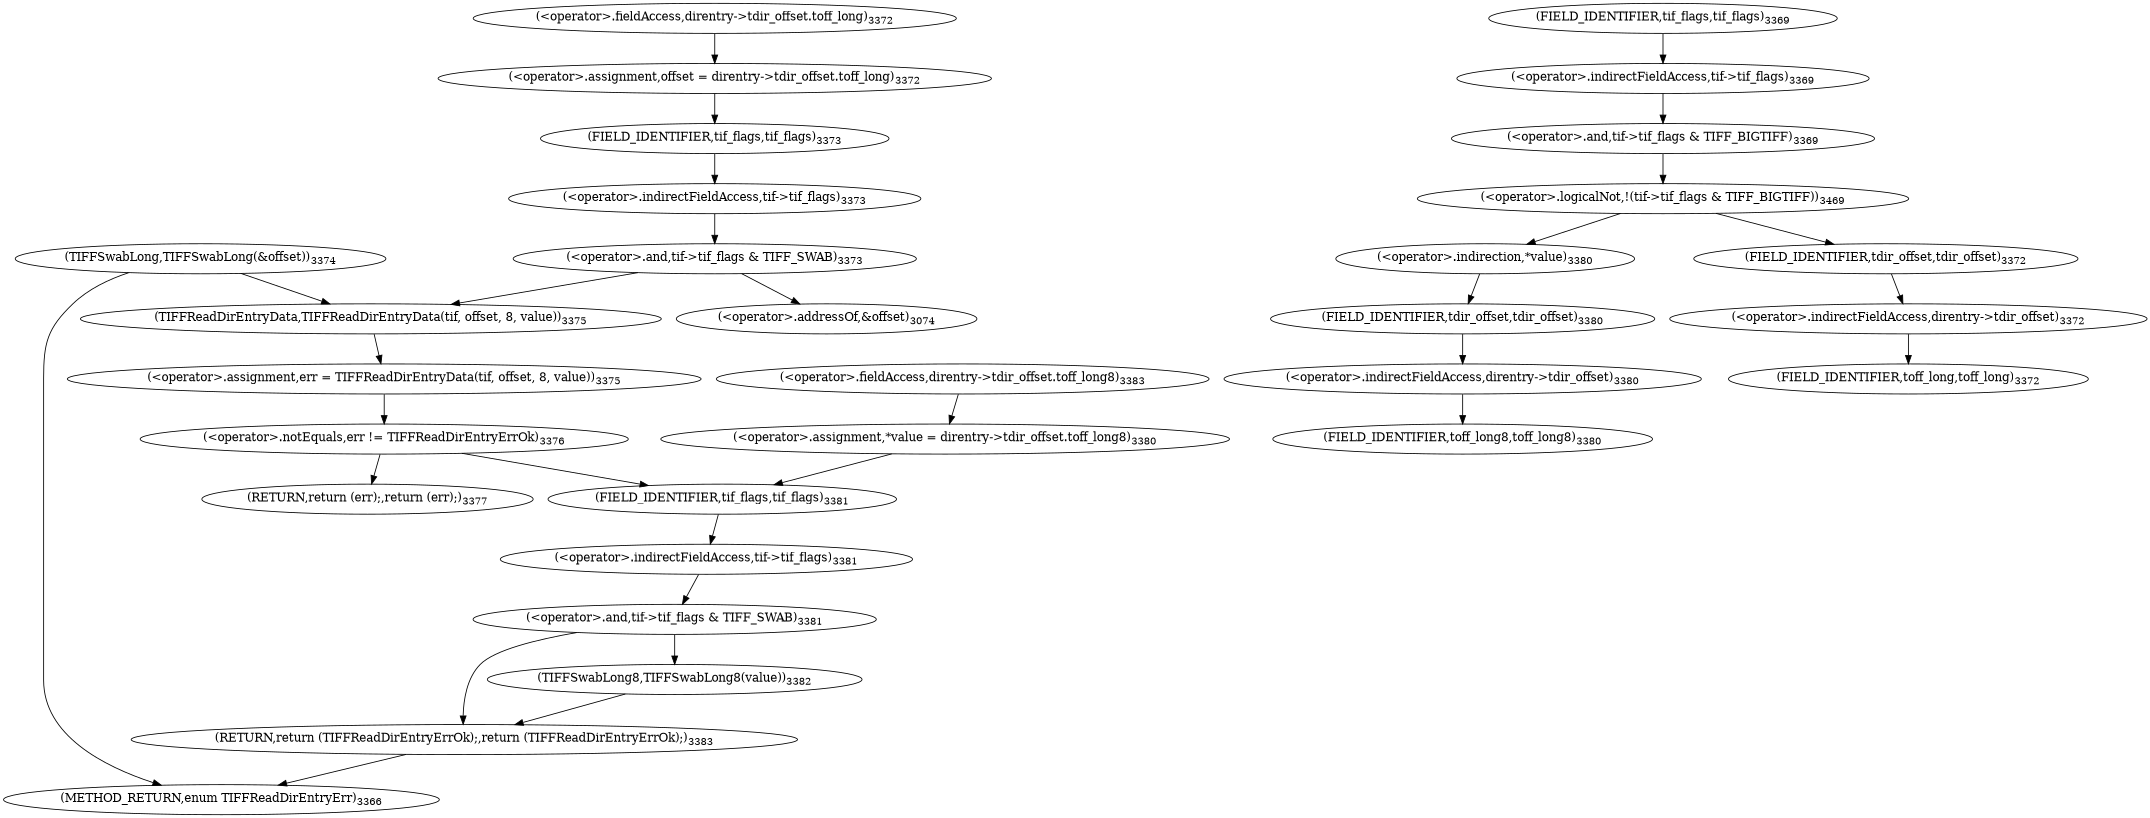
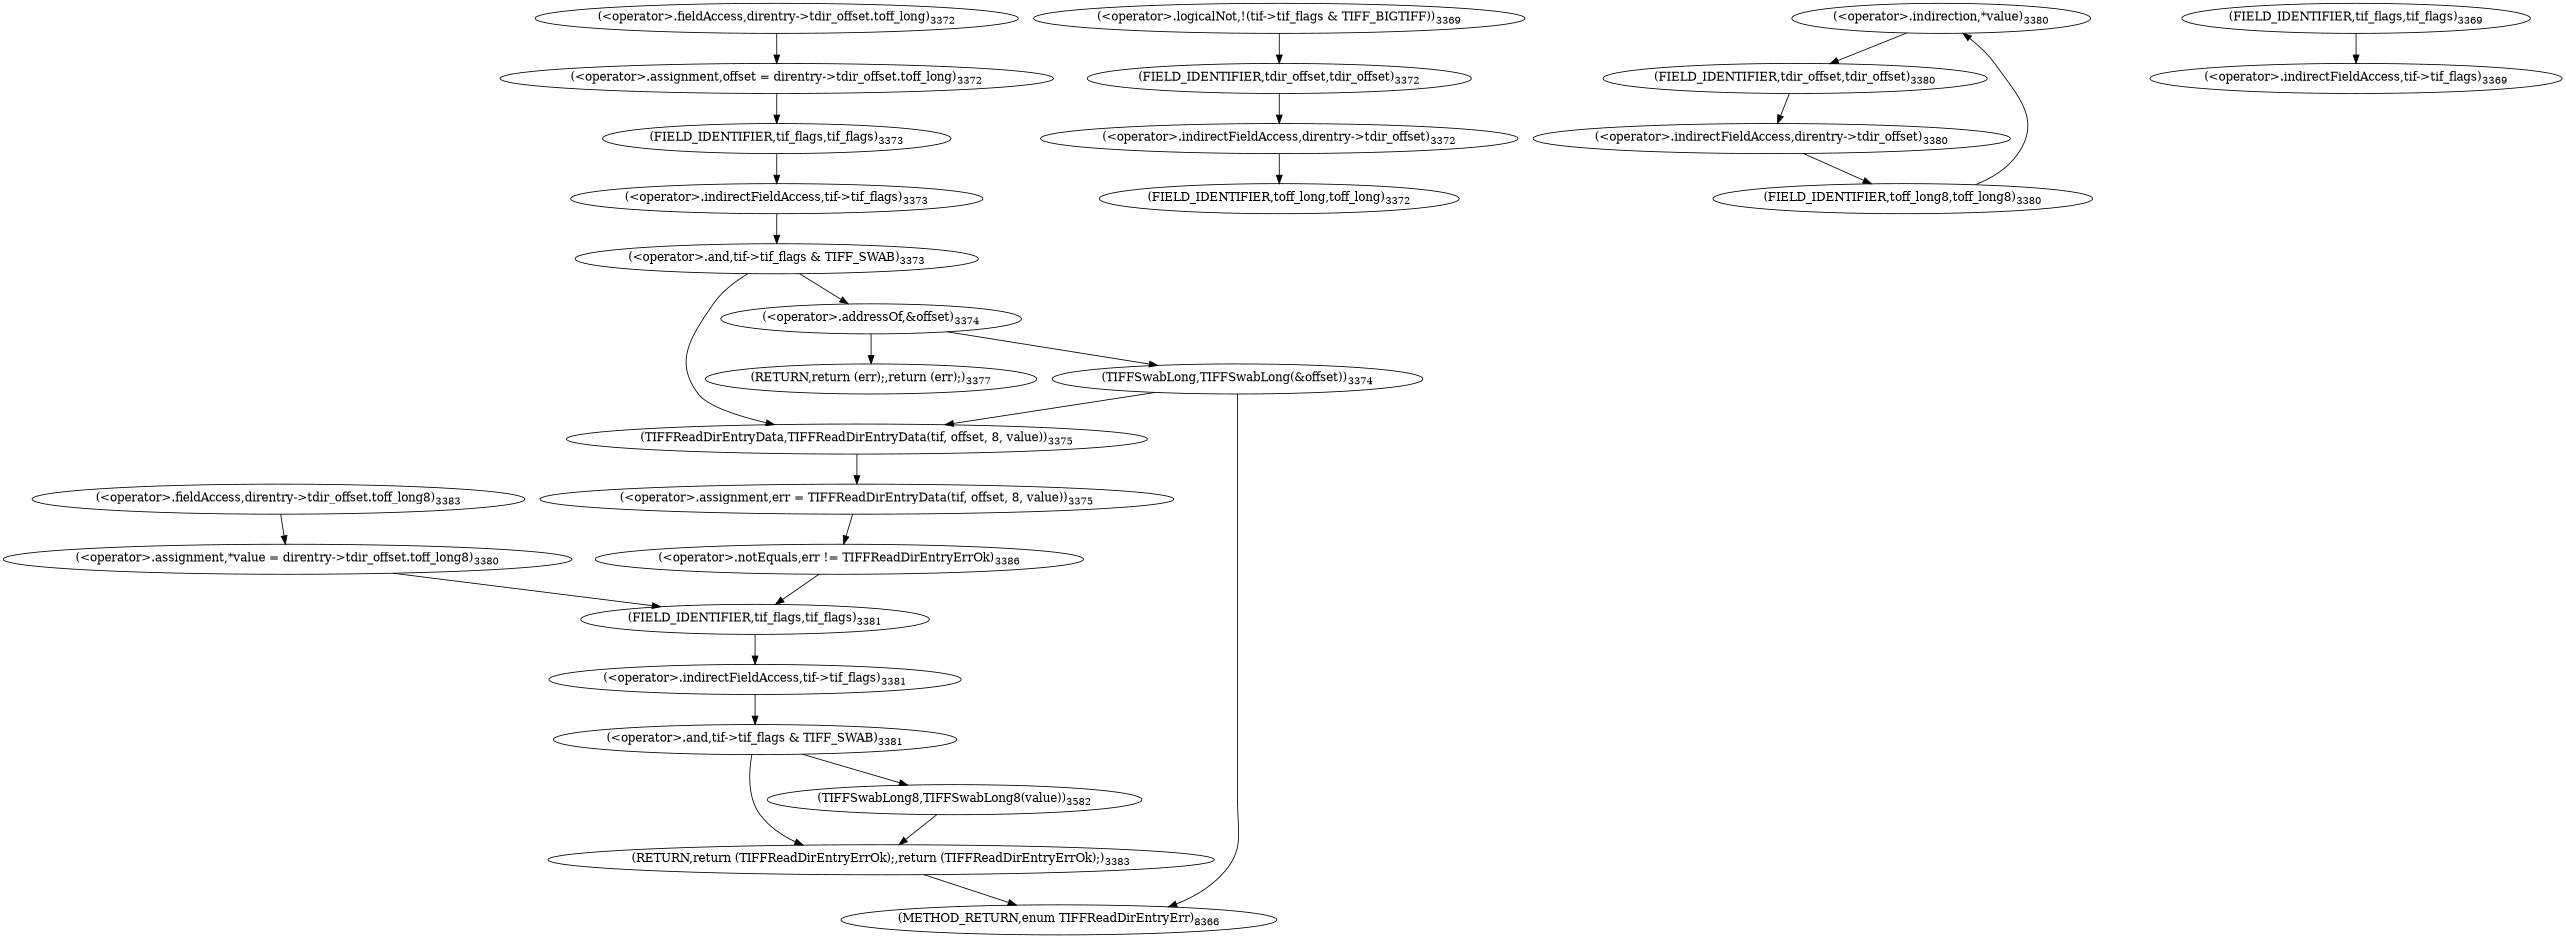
(1663, 139) -> none
(1832, 197) -> (1449, 17)
(1578, 228) -> (2026, 114)
(923, 318) -> (967, 318)
none -> (1048, 348)
(552, 438) -> (1008, 558)
(377, 465) -> (871, 345)
(799, 678) -> (1079, 798)
(370, 798) -> (1207, 919)
